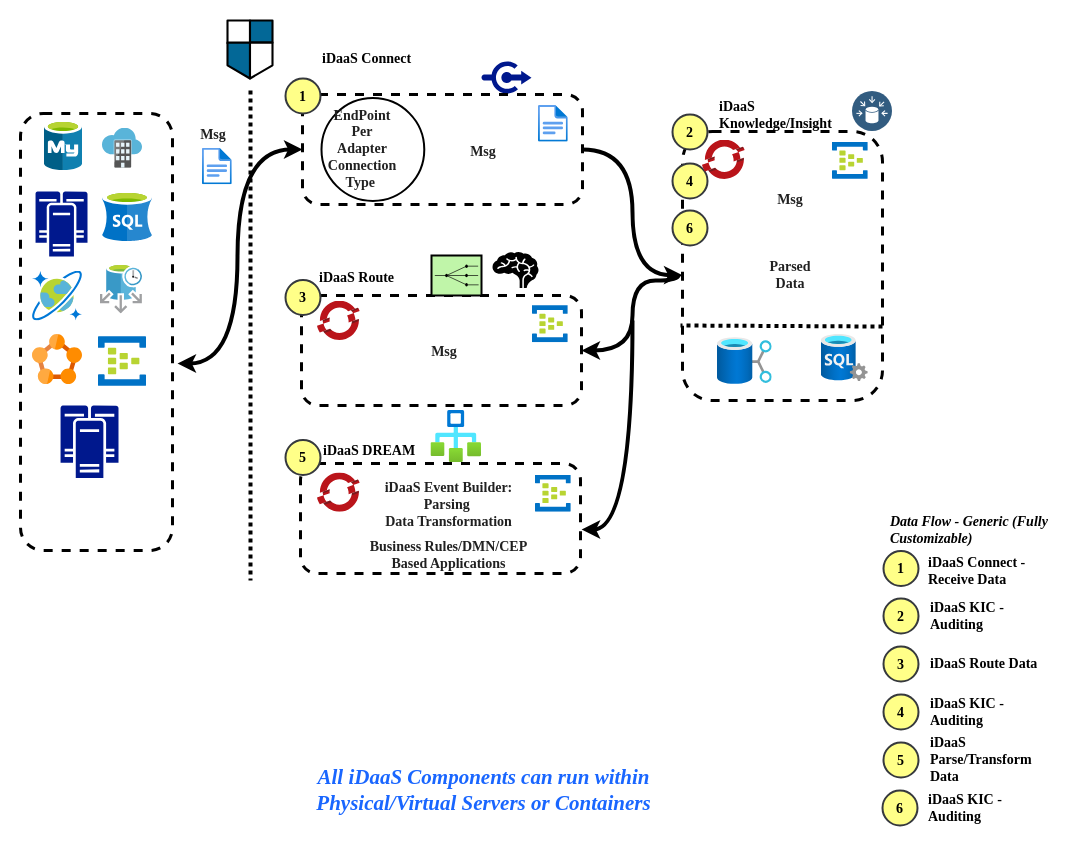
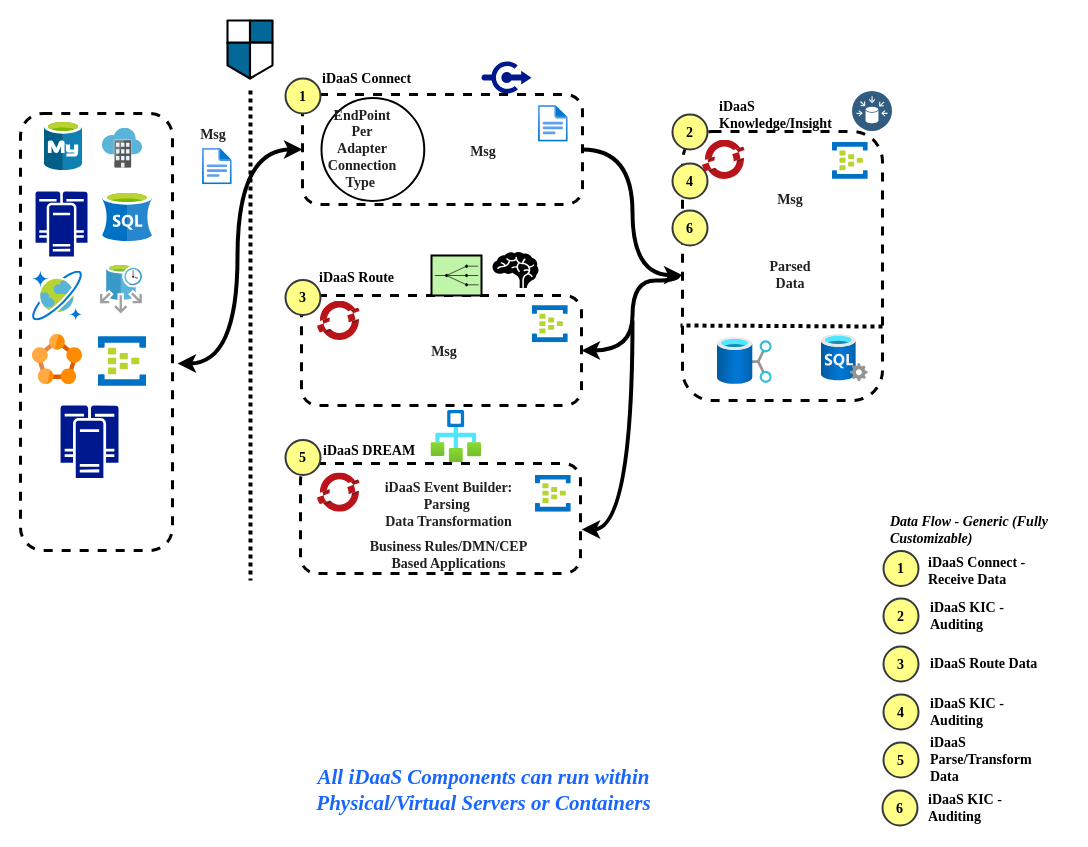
(398, 60) -> (398, 80)
